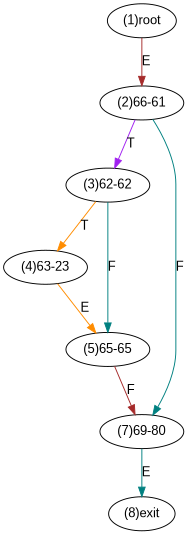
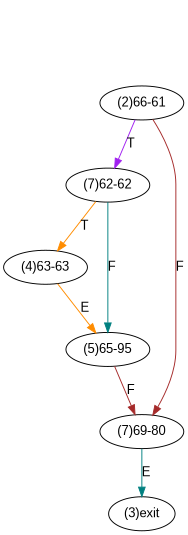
(142, 21) -> none
(108, 185) -> (108, 185)
(176, 262) -> (176, 262)
(46, 267) -> (46, 267)
(108, 349) -> (108, 349)
(142, 514) -> (142, 514)
